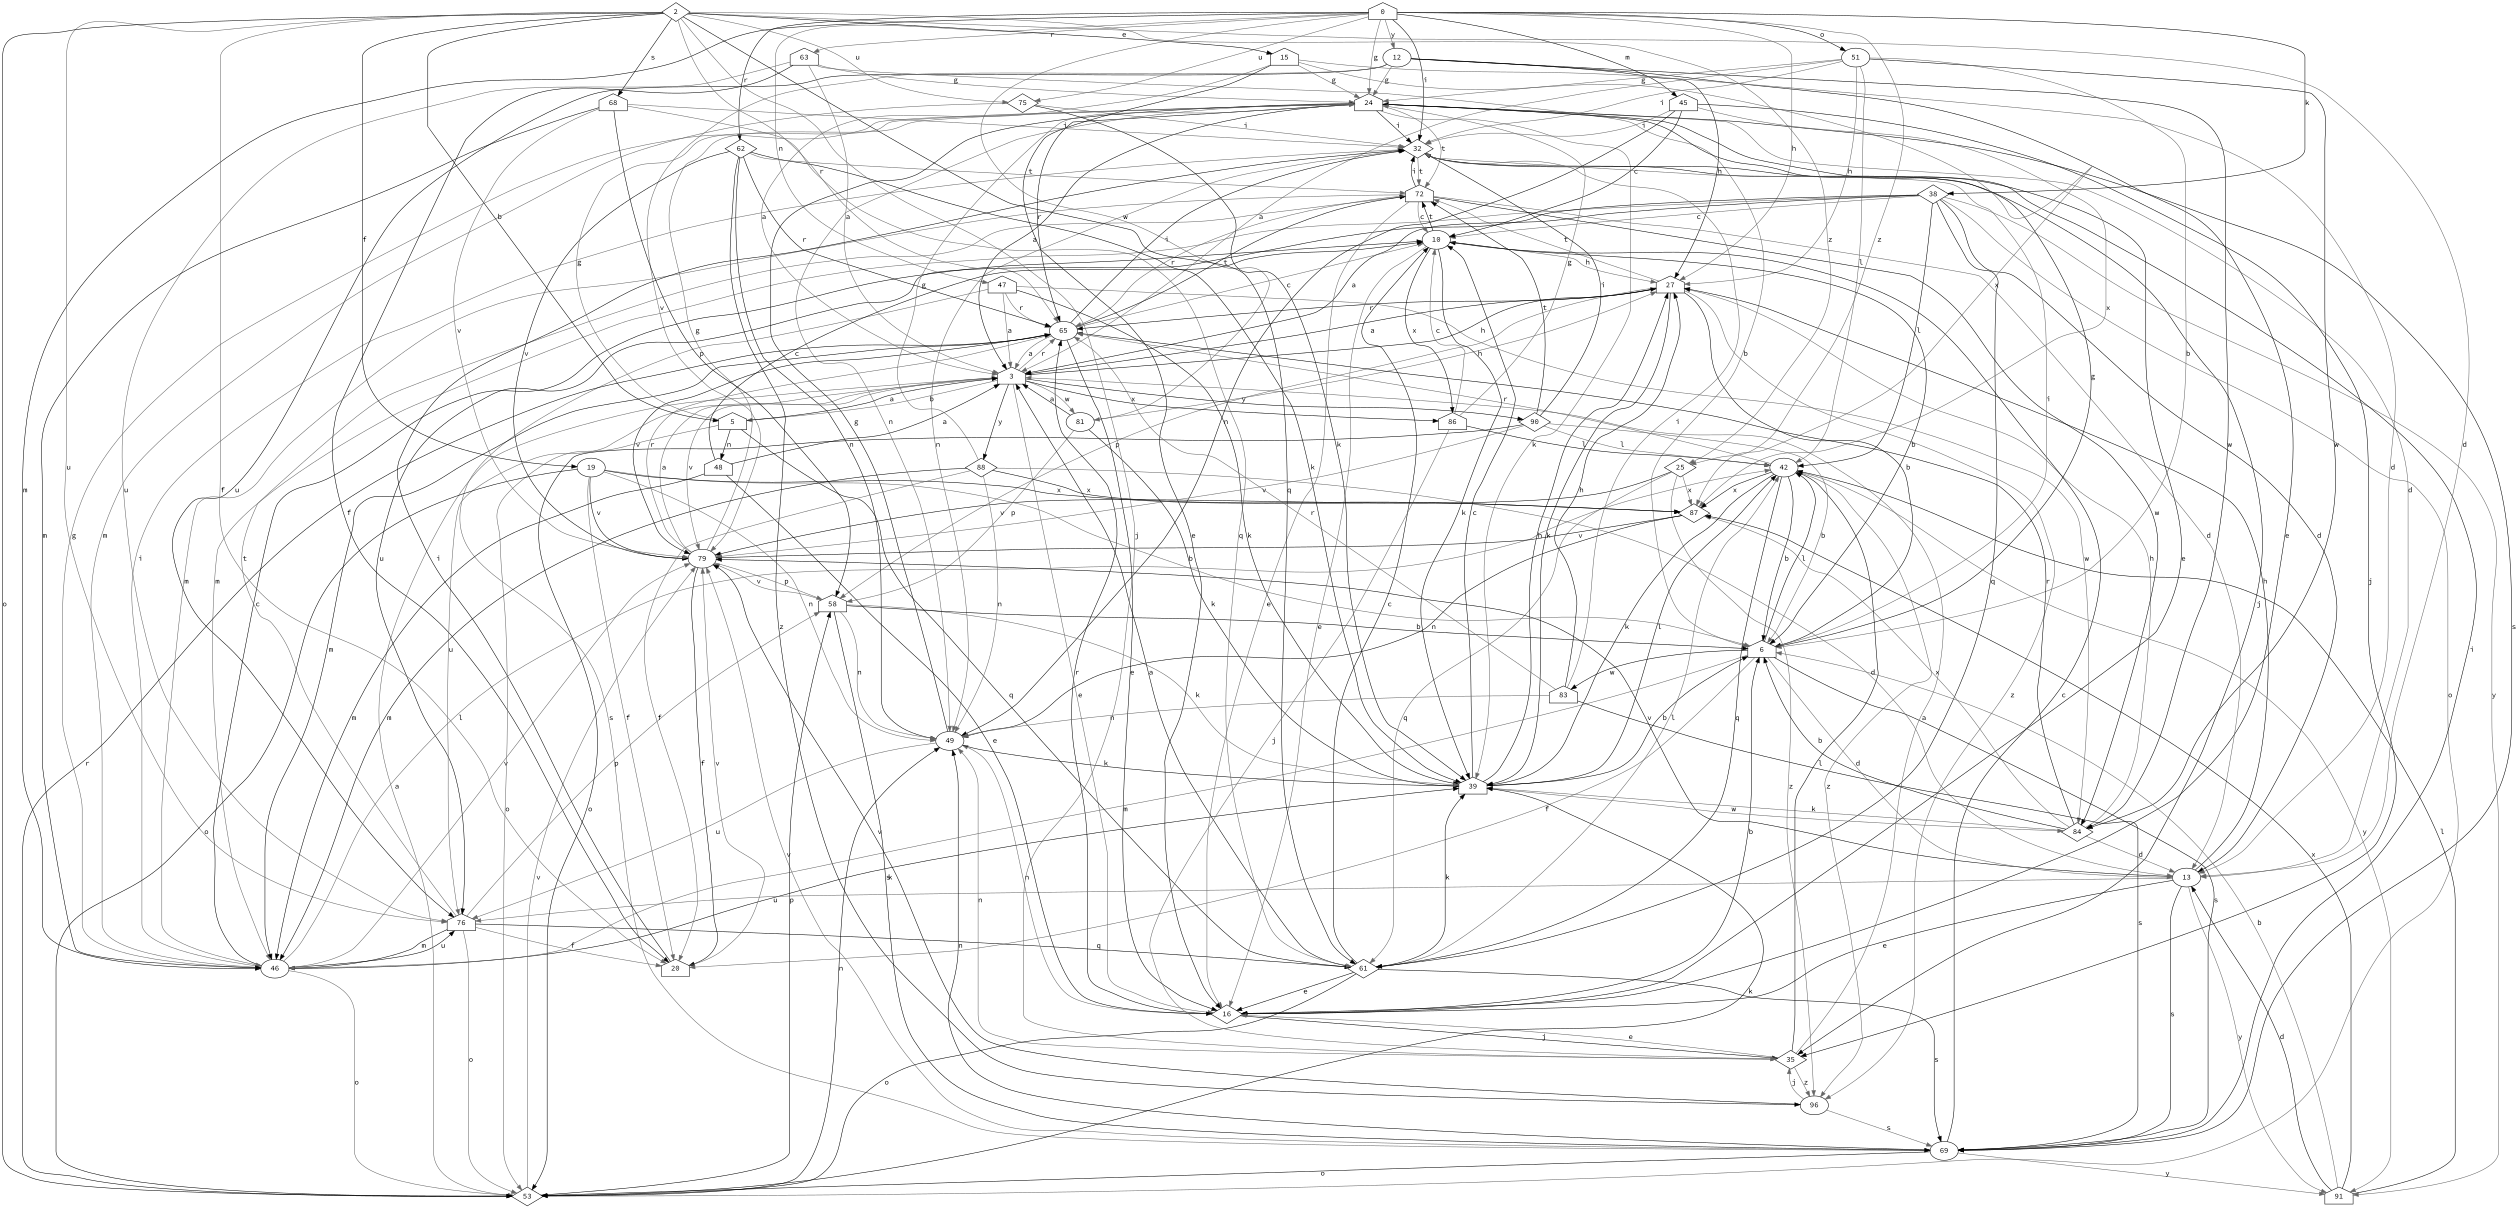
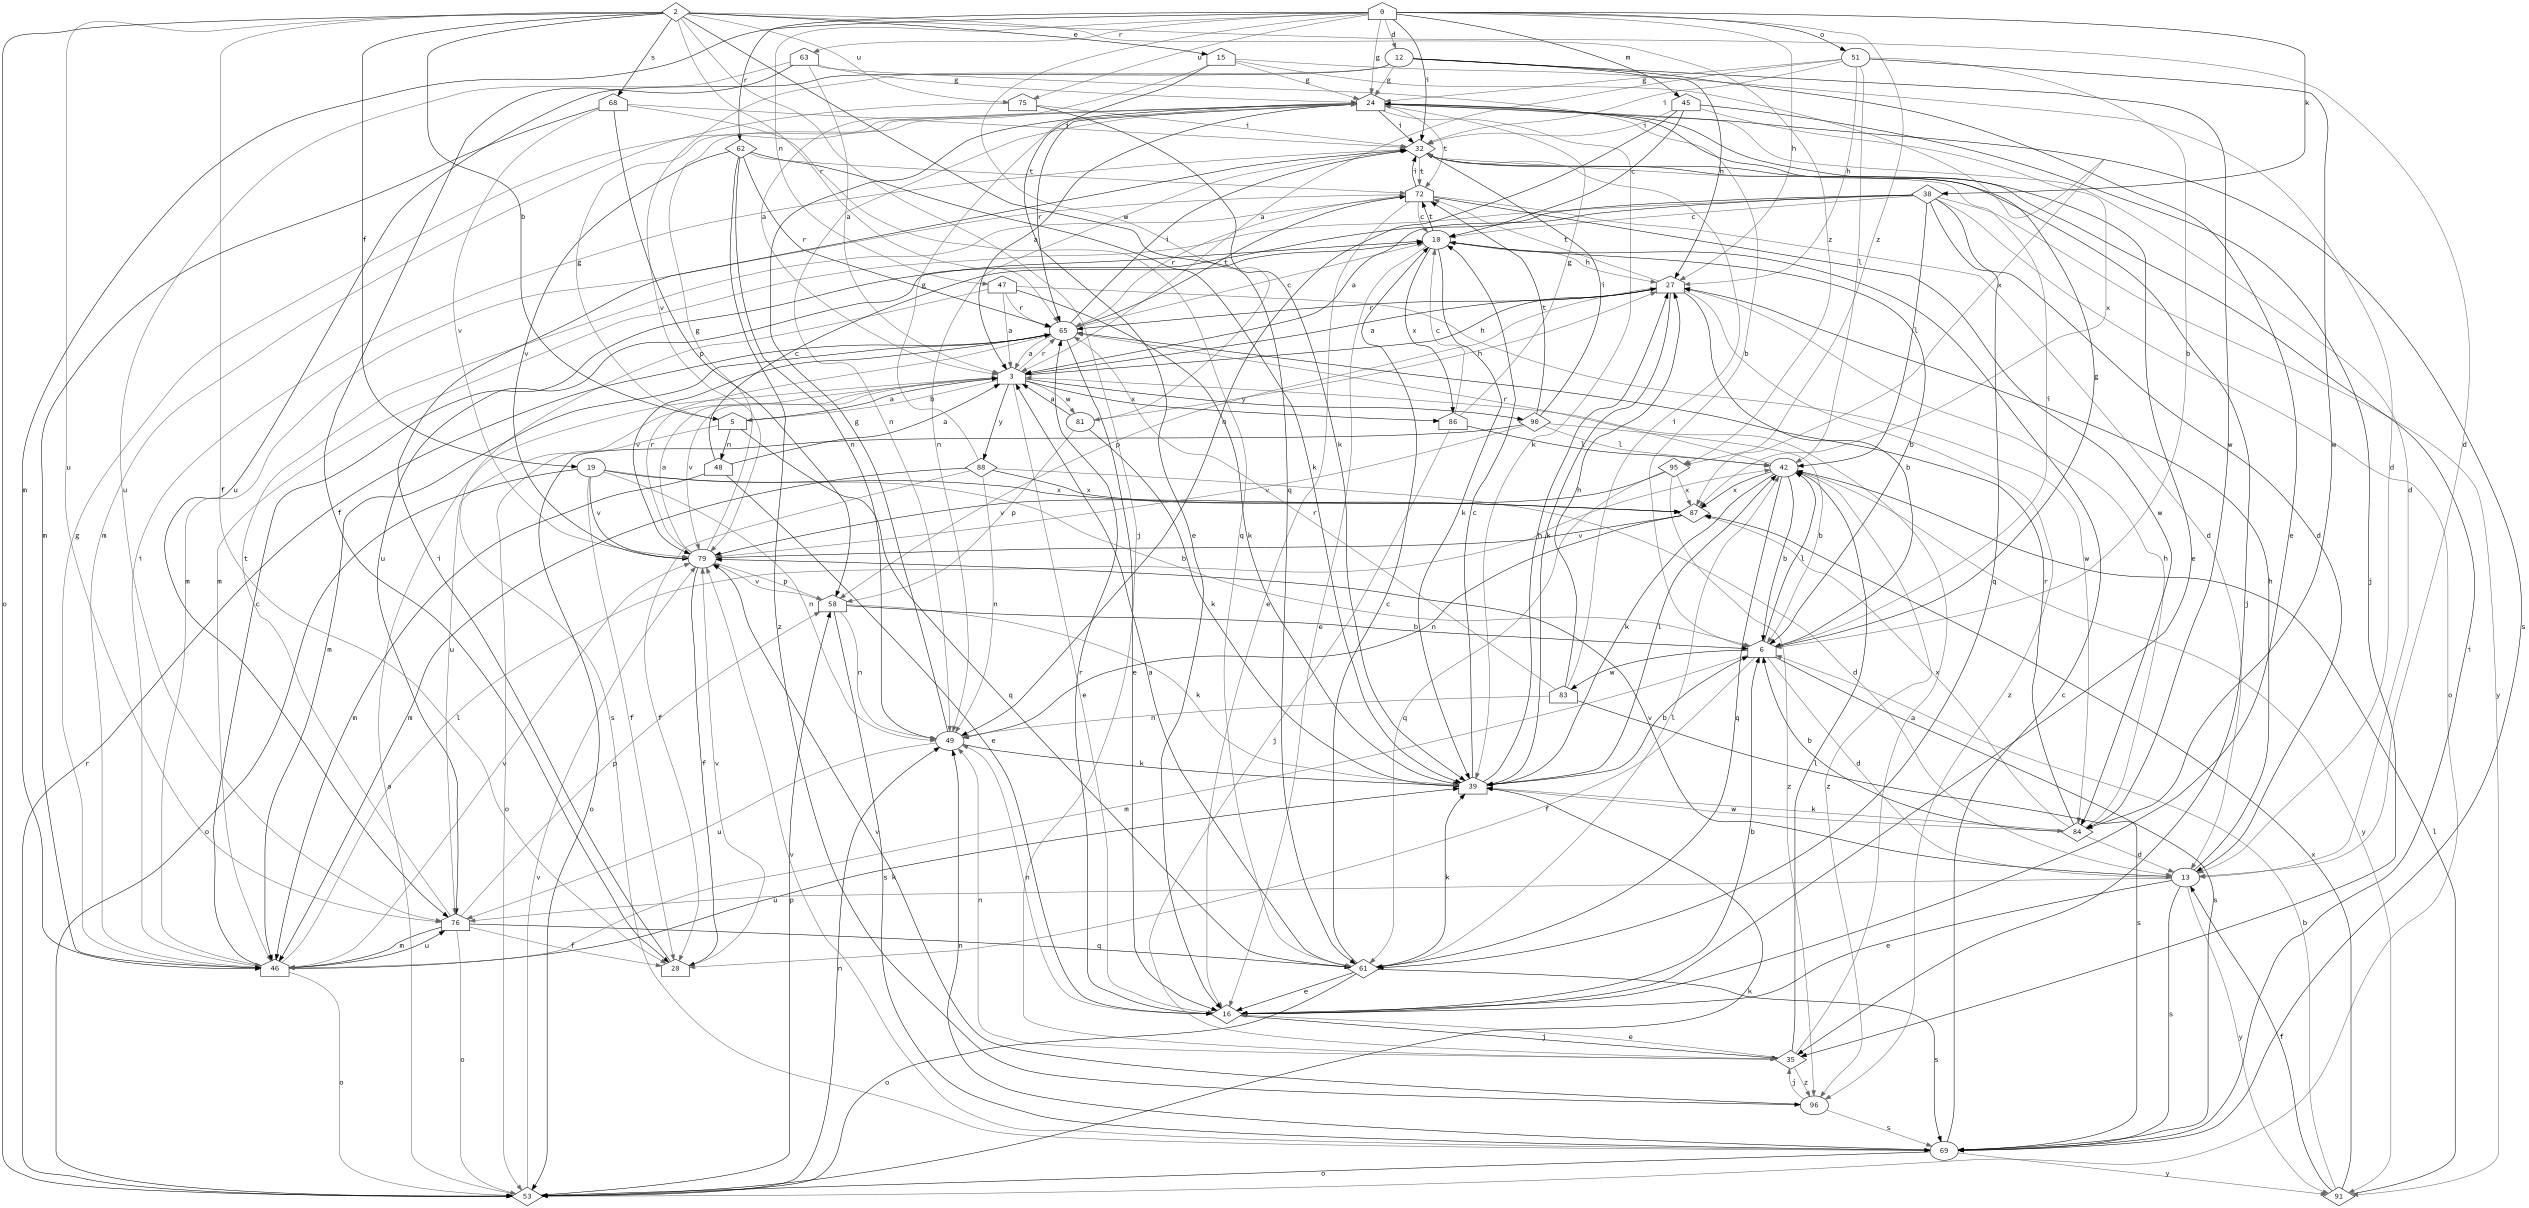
(1393, 35) -> (1394, 35)
(1023, 103) -> (1023, 103)
(1680, 468) -> (1674, 468)
(275, 969) -> (275, 969)
(2282, 1037) -> (2282, 1037)
(2339, 1196) -> (2339, 1196)
